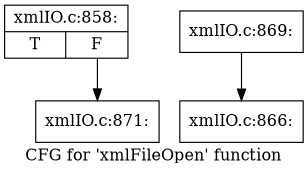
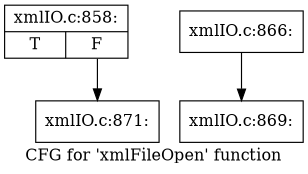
(242, 71) -> (242, 71)
